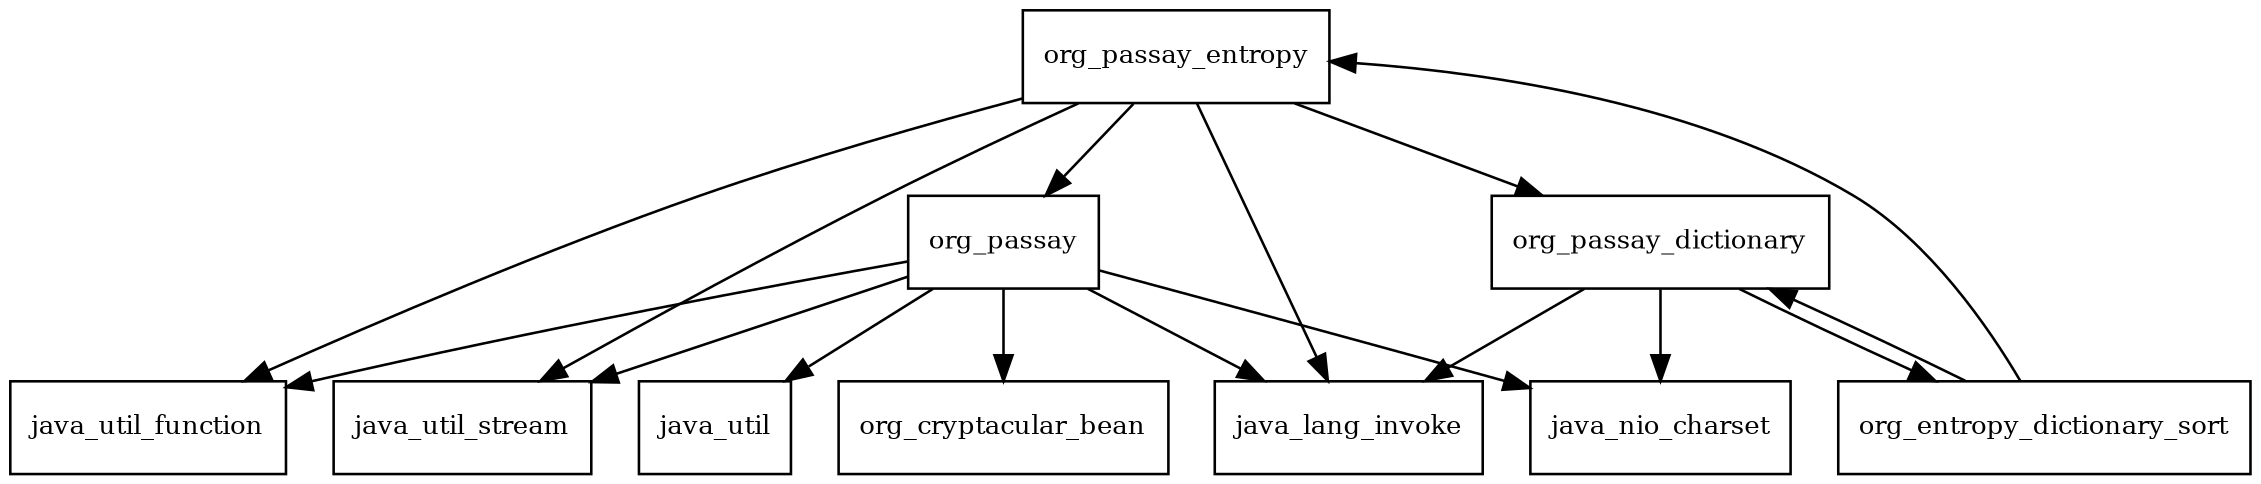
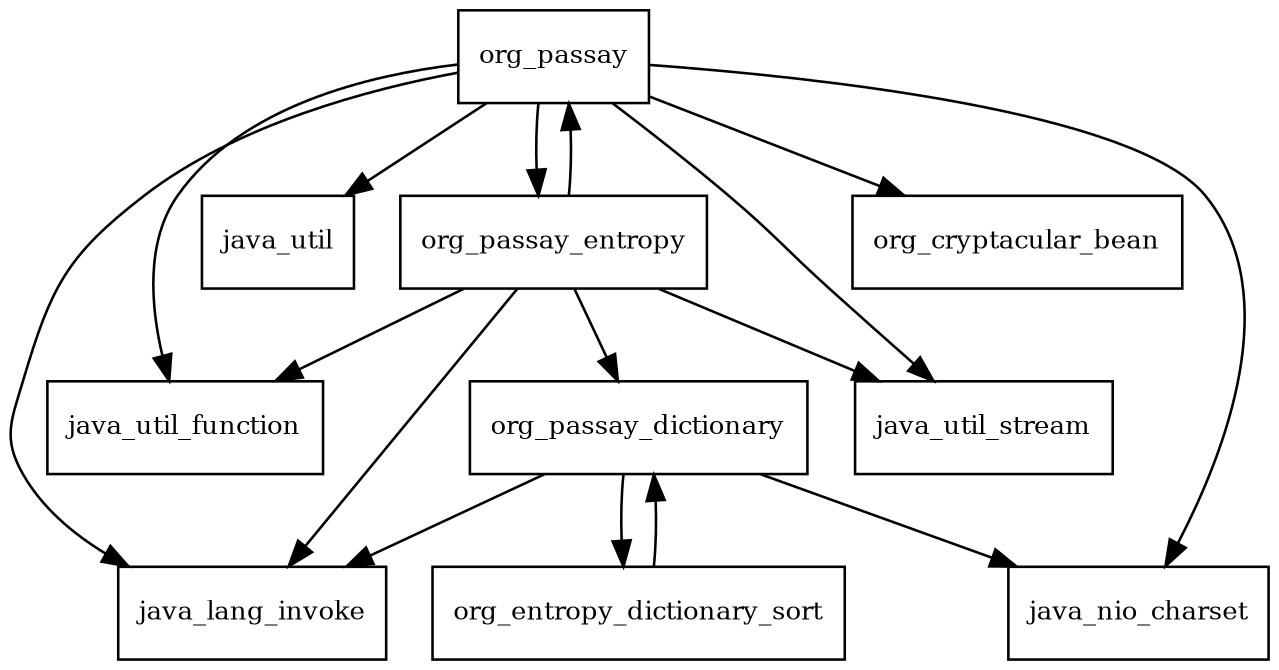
(1733, 139) -> (536, 137)
